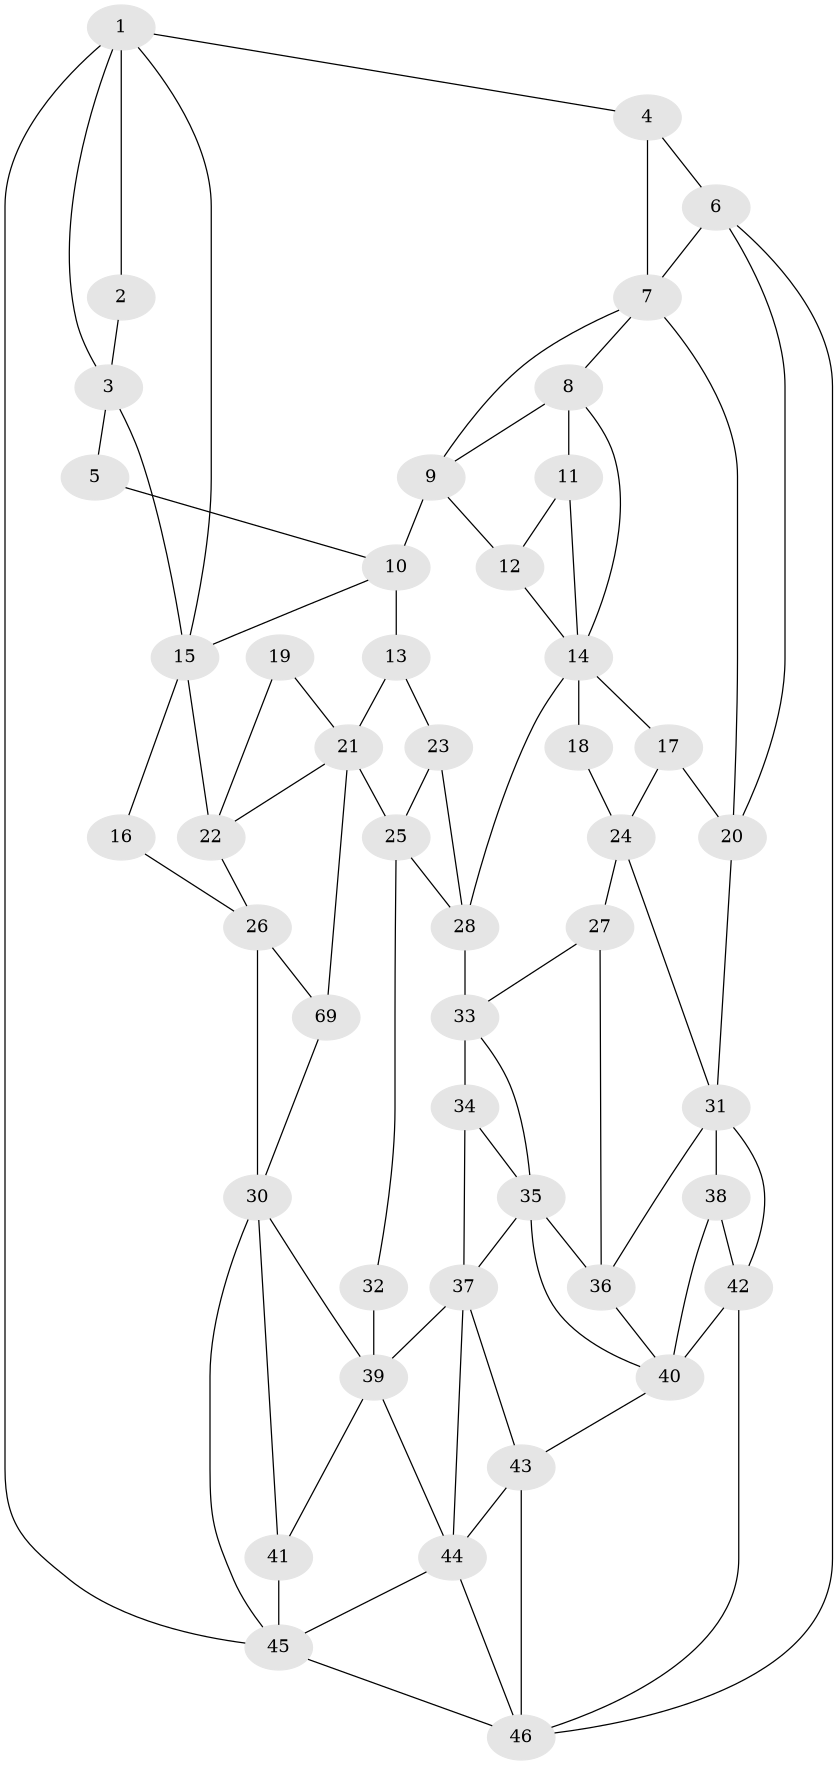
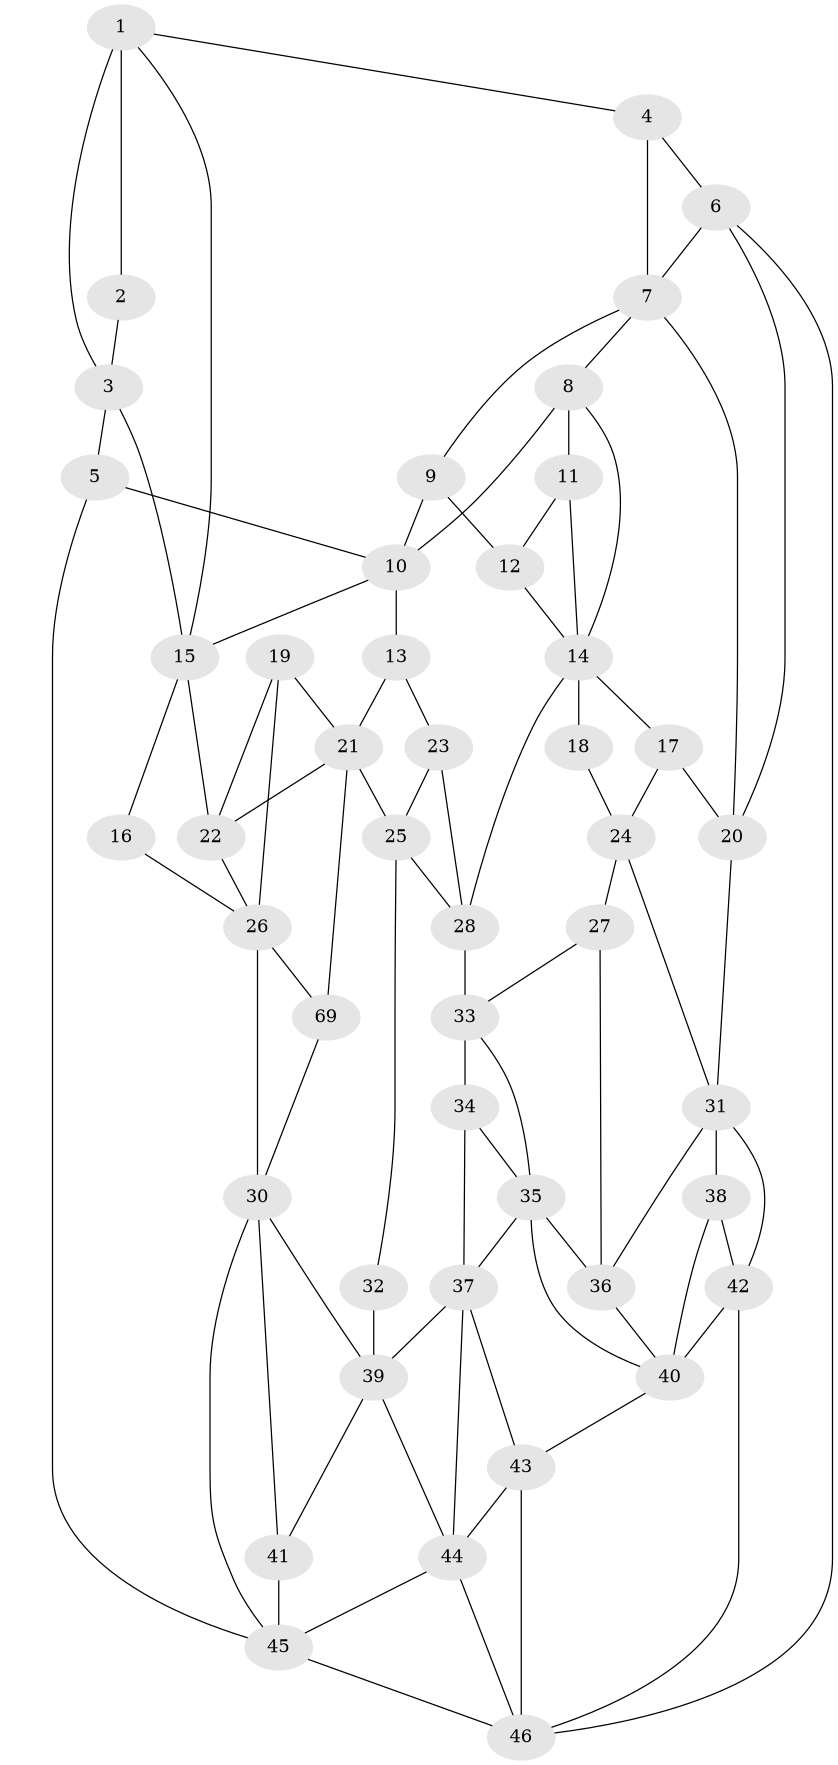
(500, 433) -> (491, 484)
none -> (269, 787)
(5, 903) -> (52, 1119)
